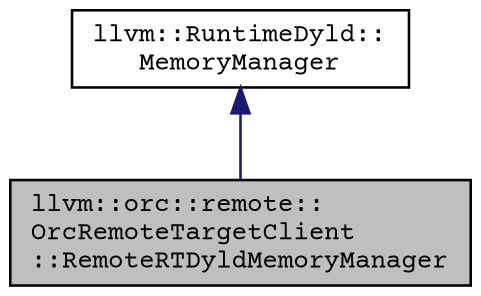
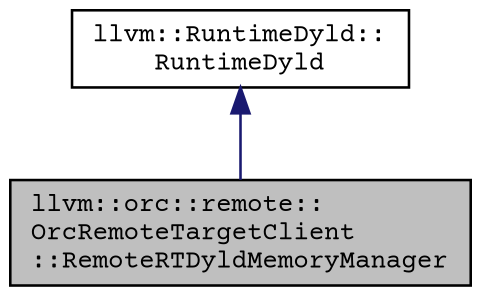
(241, 49) -> (241, 49)
